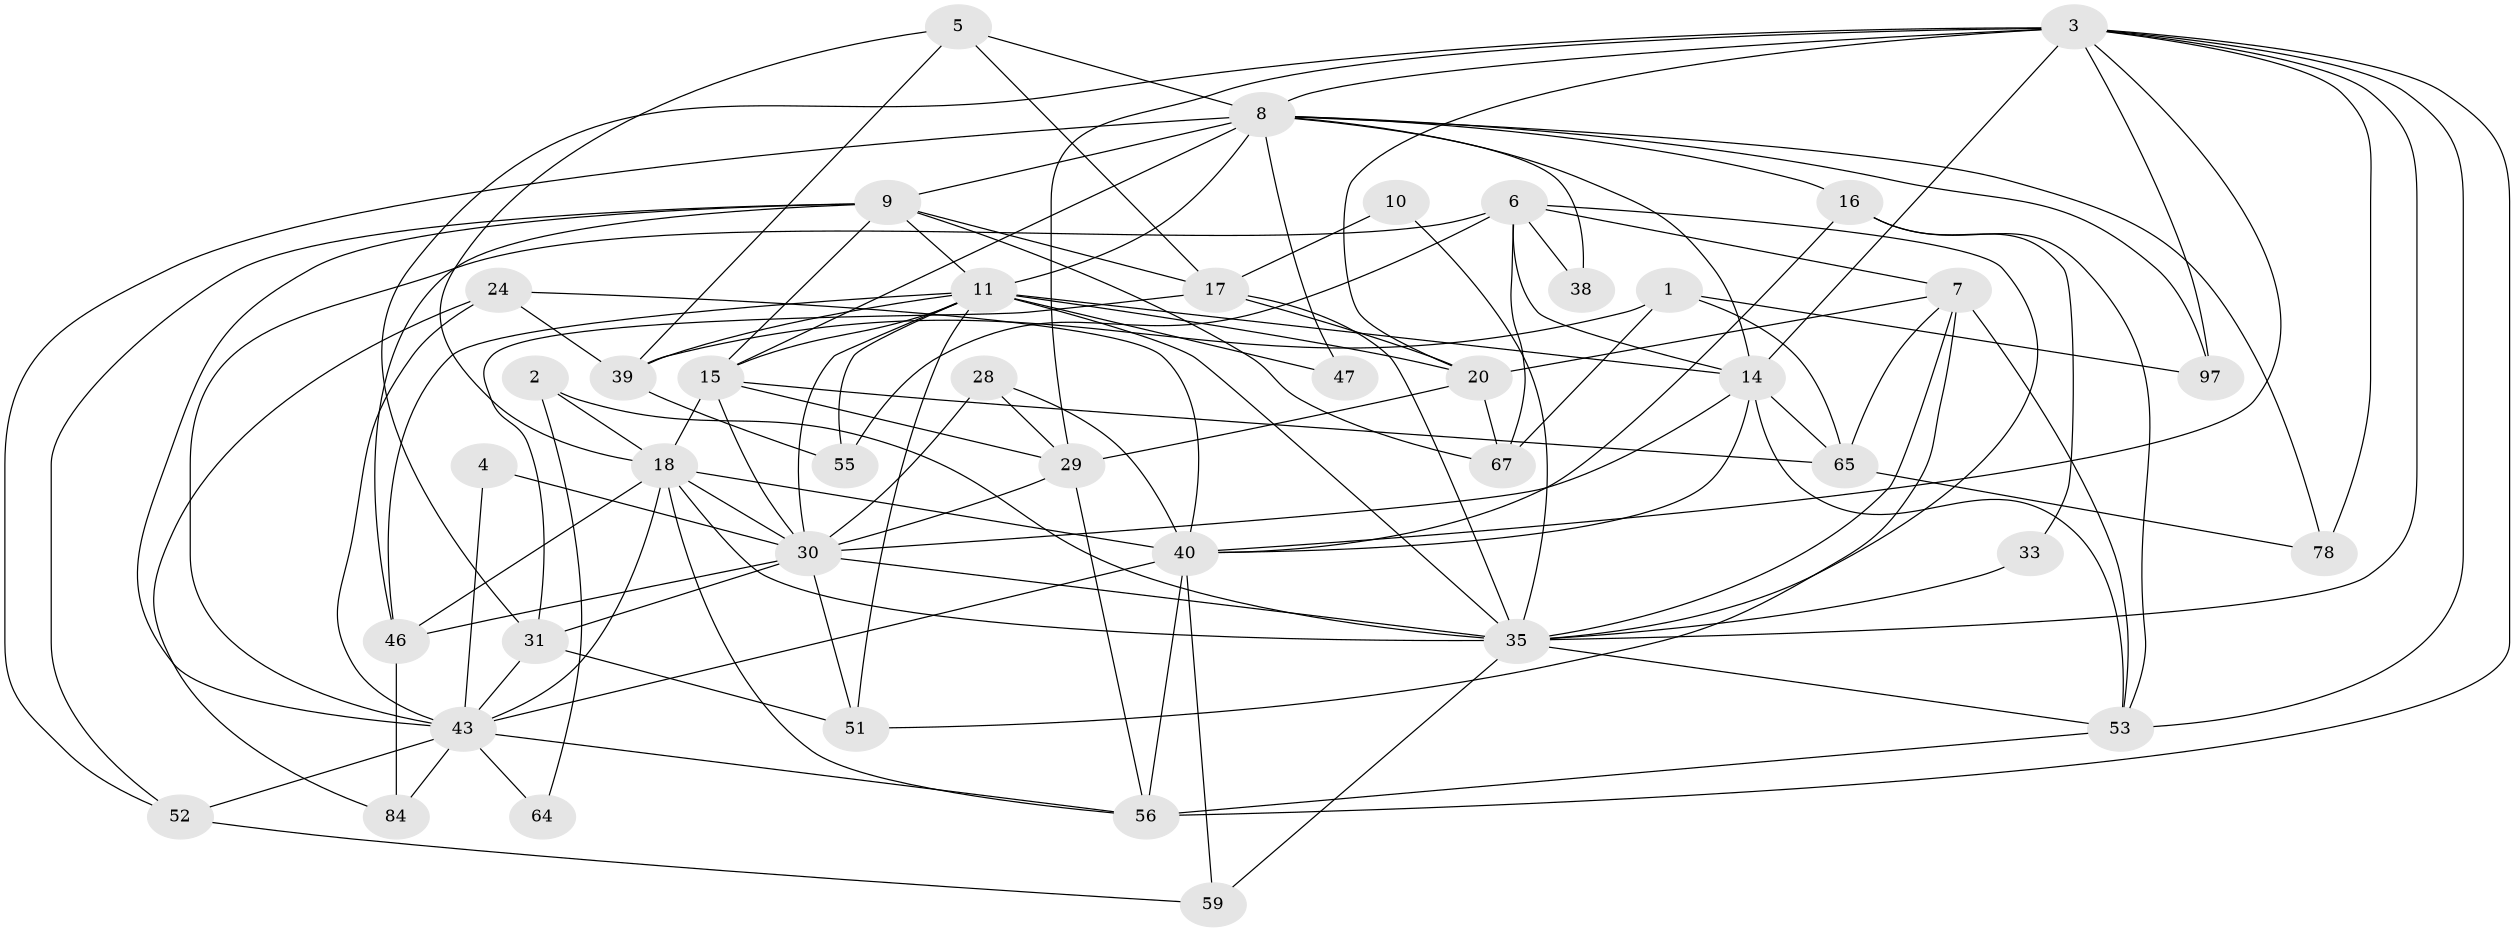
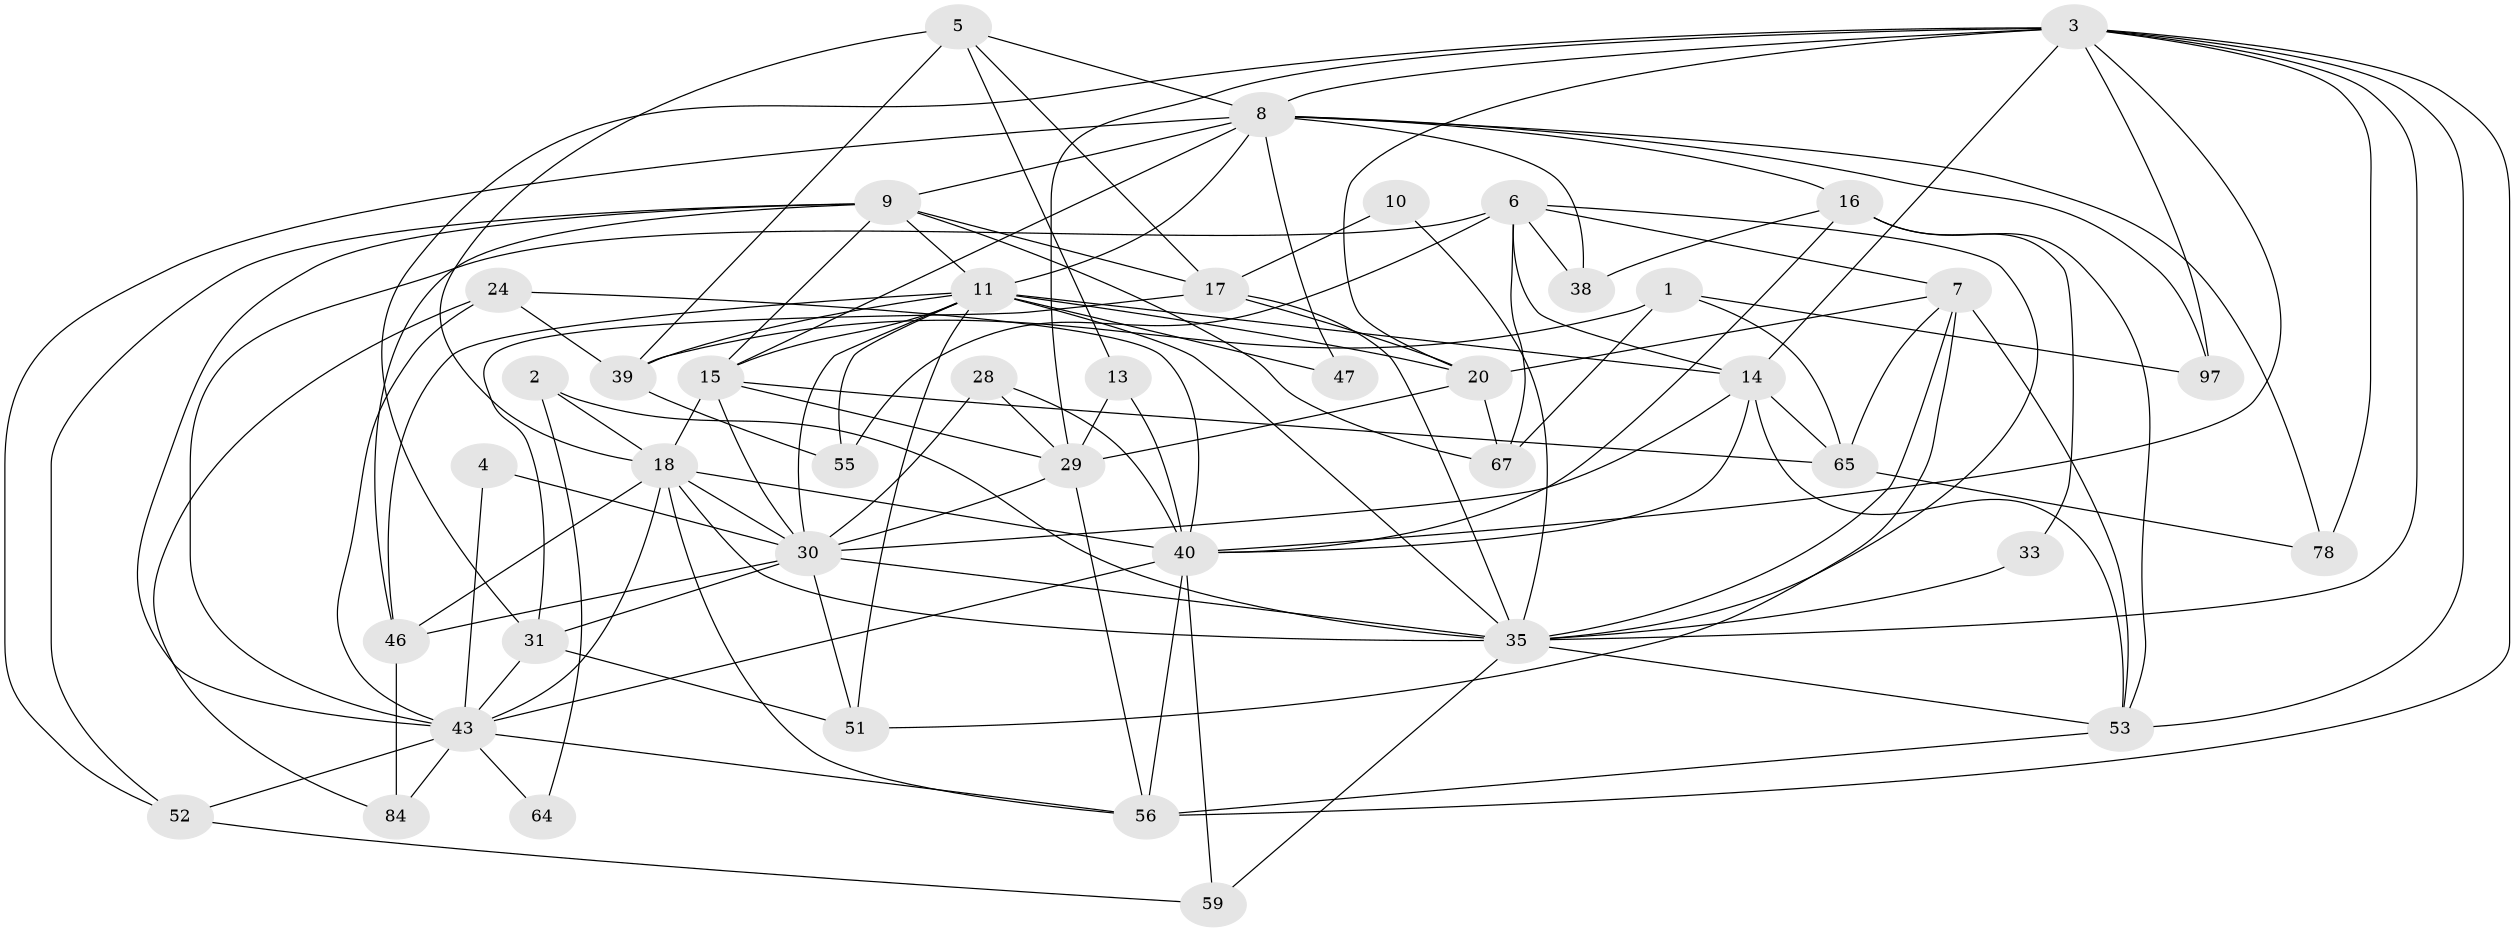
(1564, 173) -> none
none -> (1728, 235)
none -> (1118, 378)
